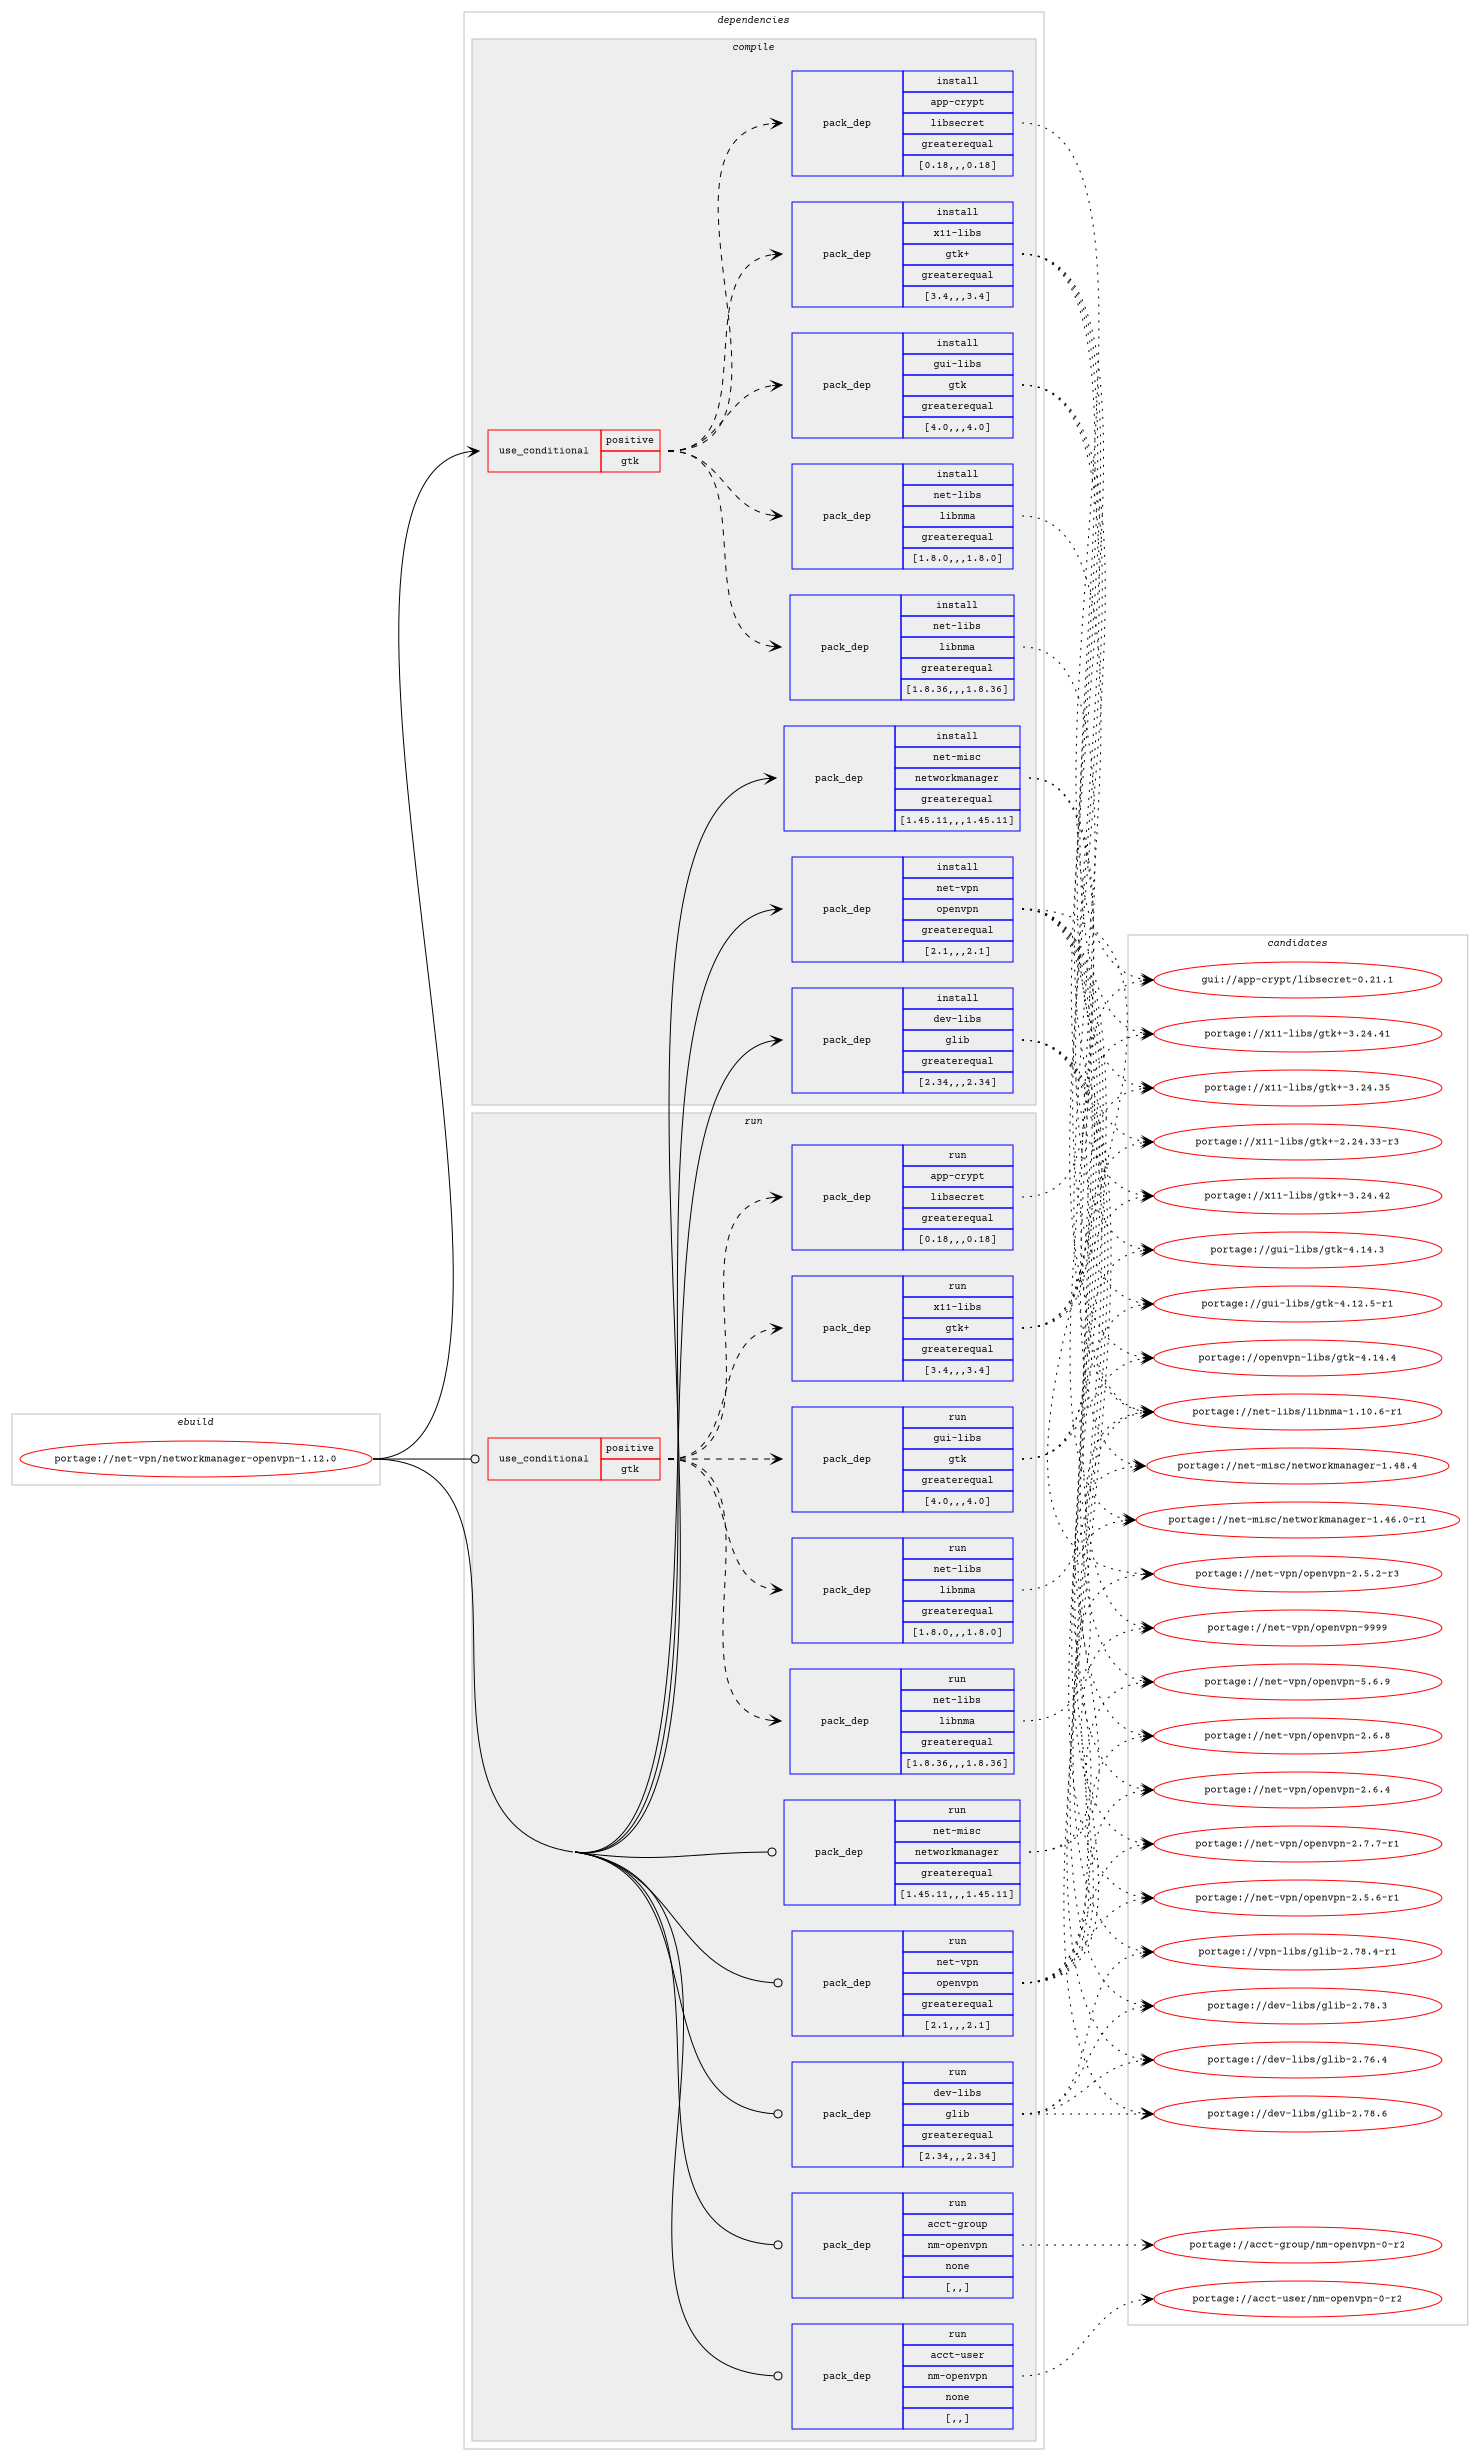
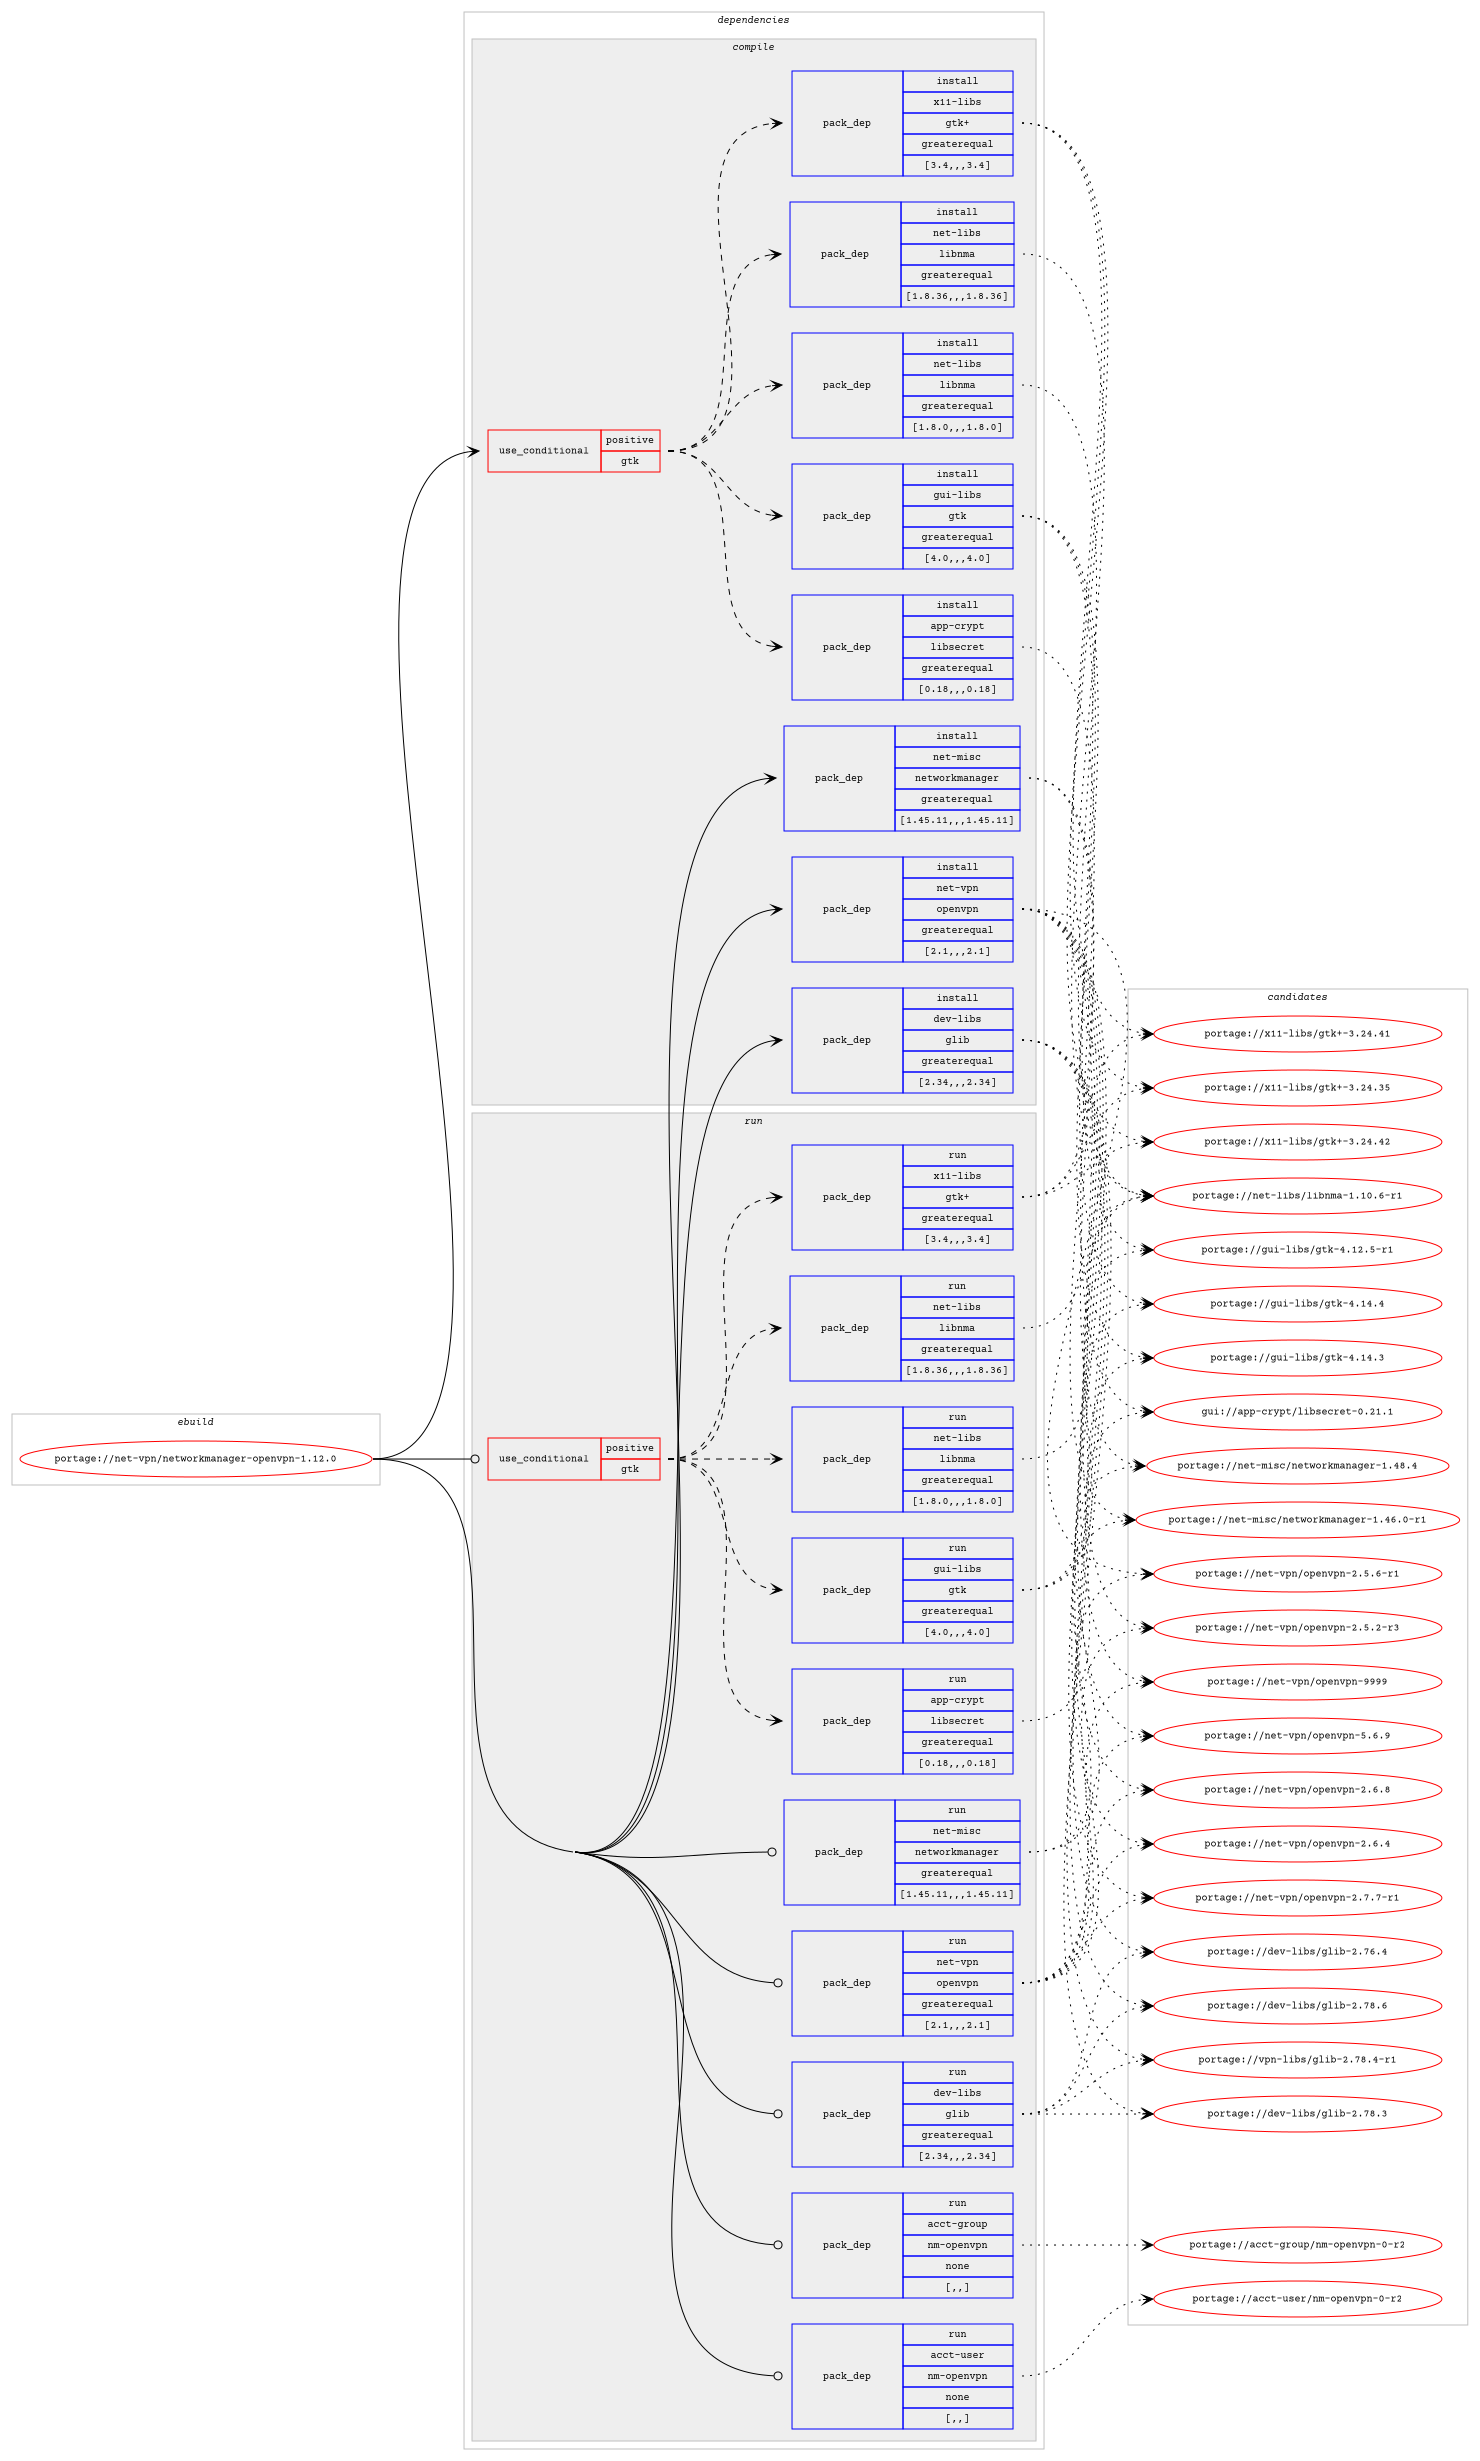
(1298, 1142) -> none
(1298, 1358) -> (1298, 1304)
